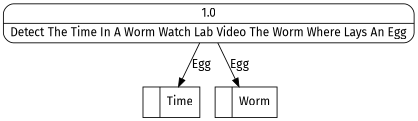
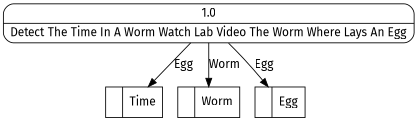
(240, 65) -> (224, 65)
none -> (280, 102)
